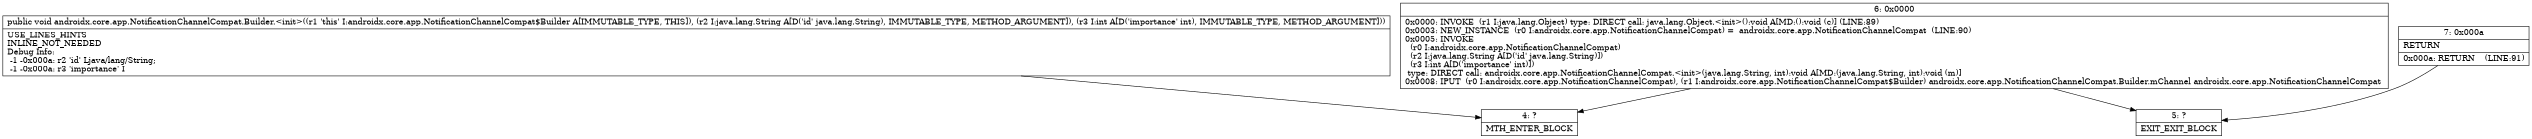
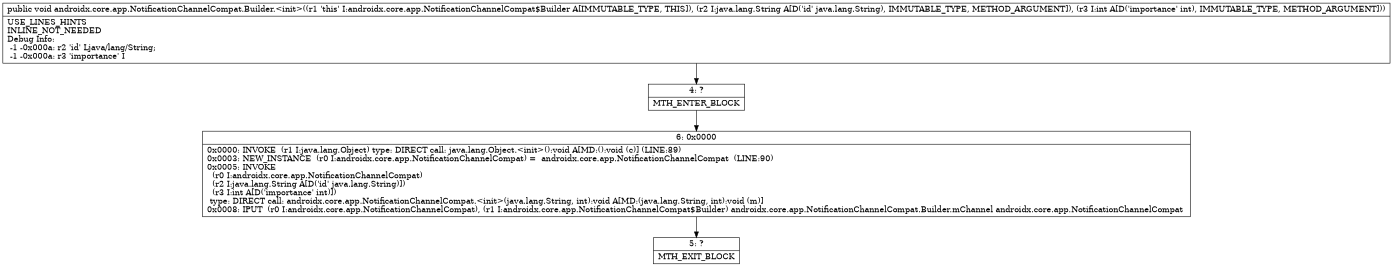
(2464, 46) -> none
(1637, 100) -> (696, 118)
(2179, 129) -> (696, 257)
